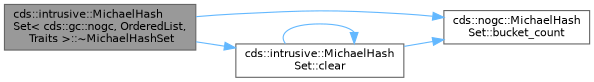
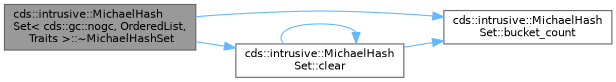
(517, 27) -> (528, 27)
